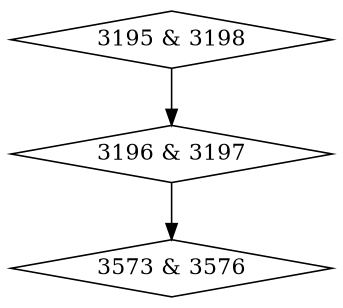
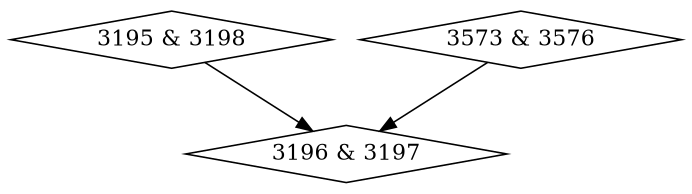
(172, 203) -> (441, 92)
